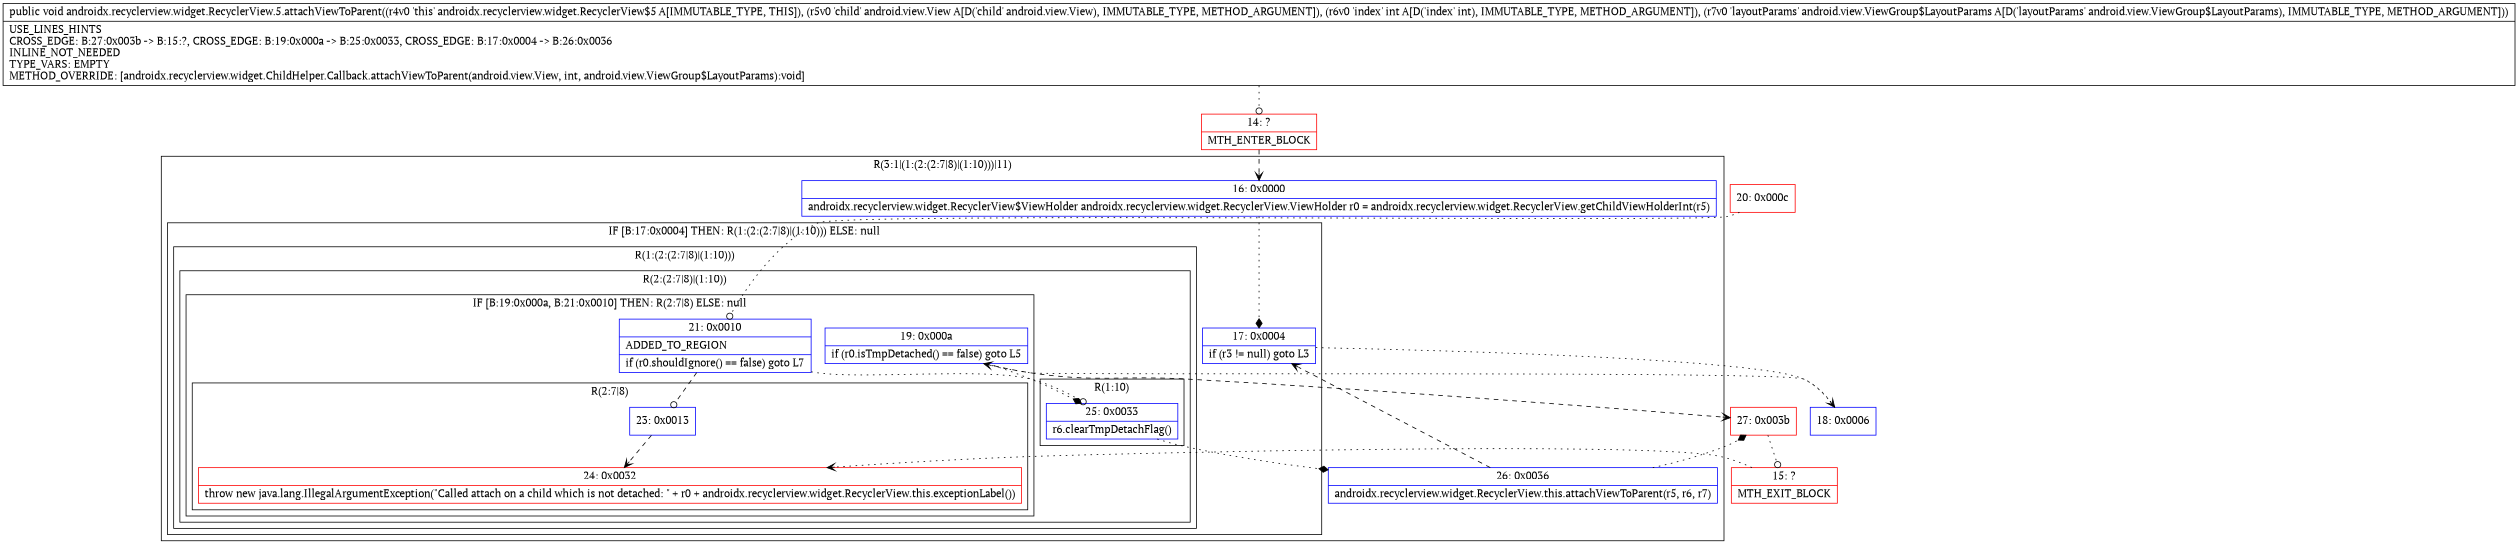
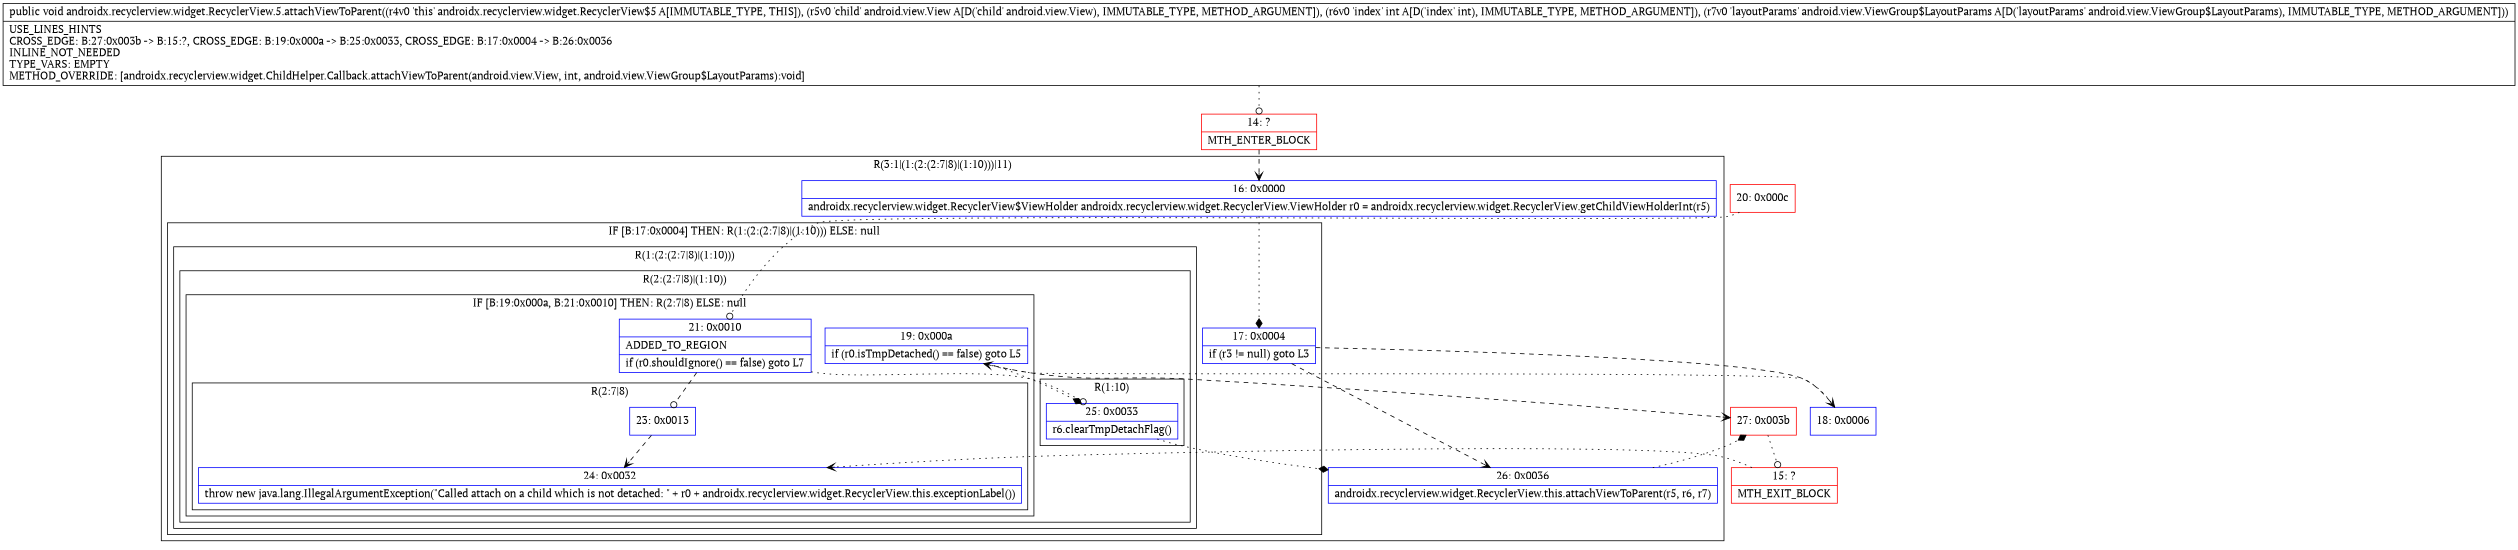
(1578, 356) -> (1578, 356)
(1395, 417) -> (1387, 414)
(610, 485) -> (610, 485)
